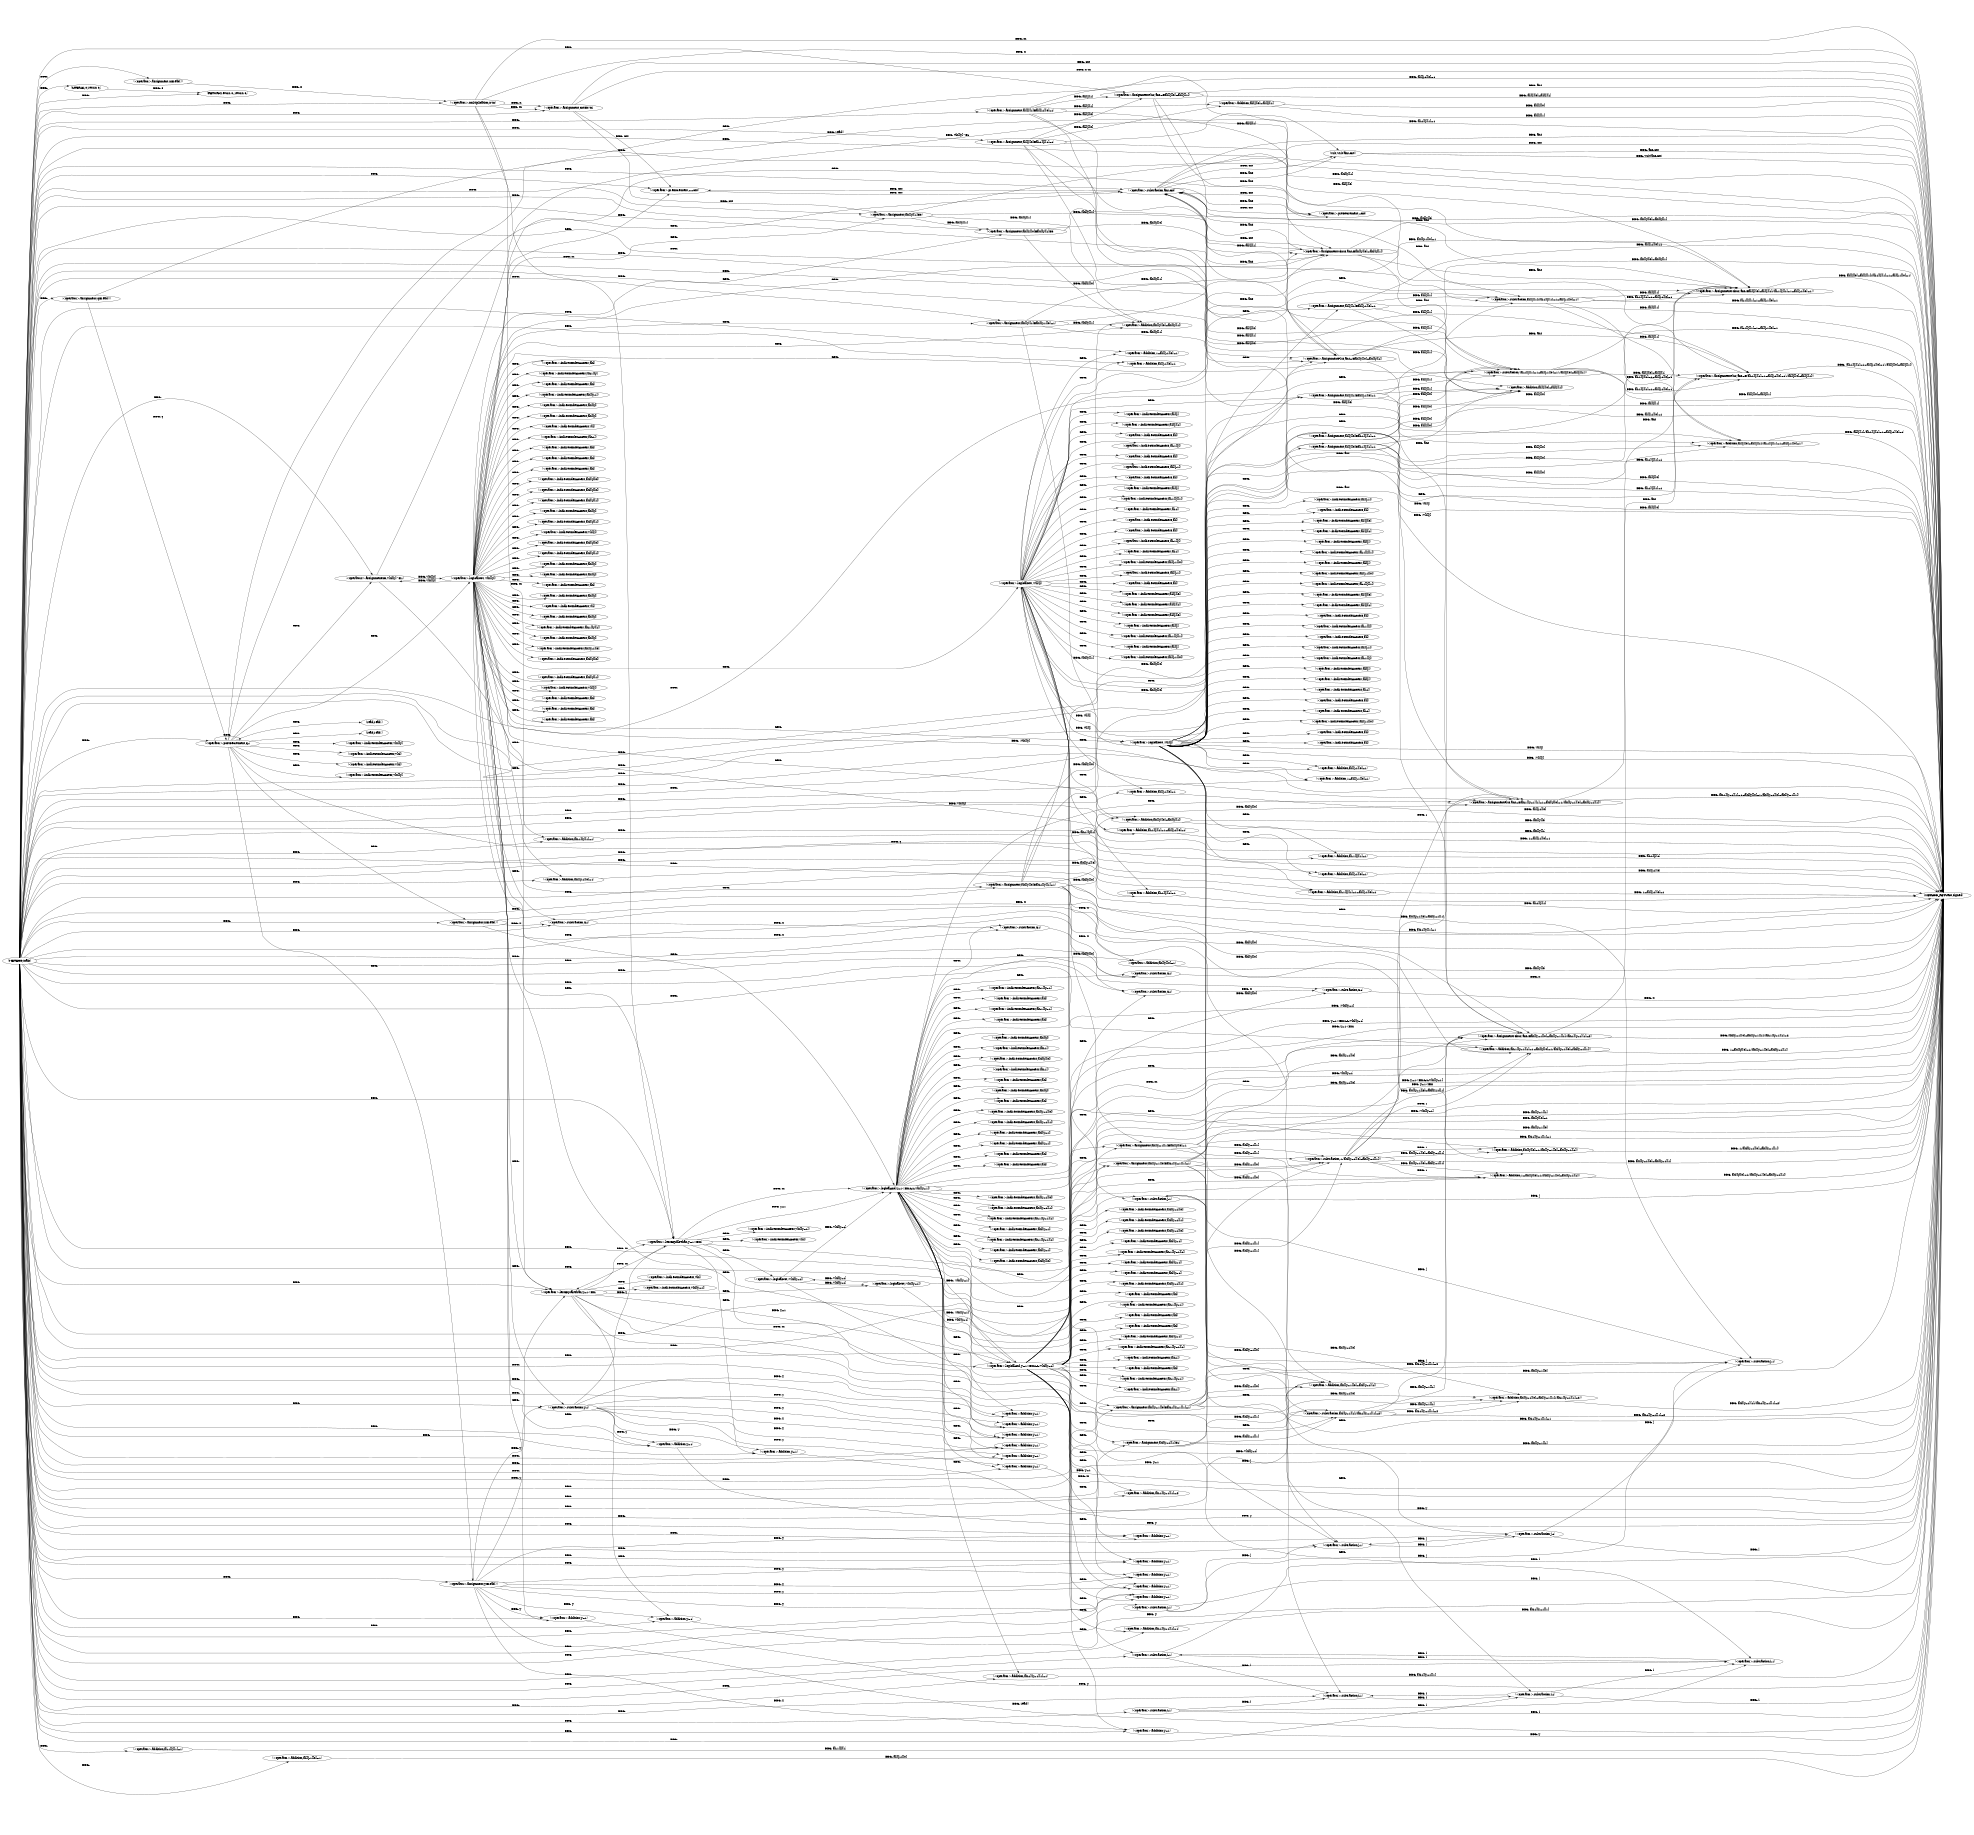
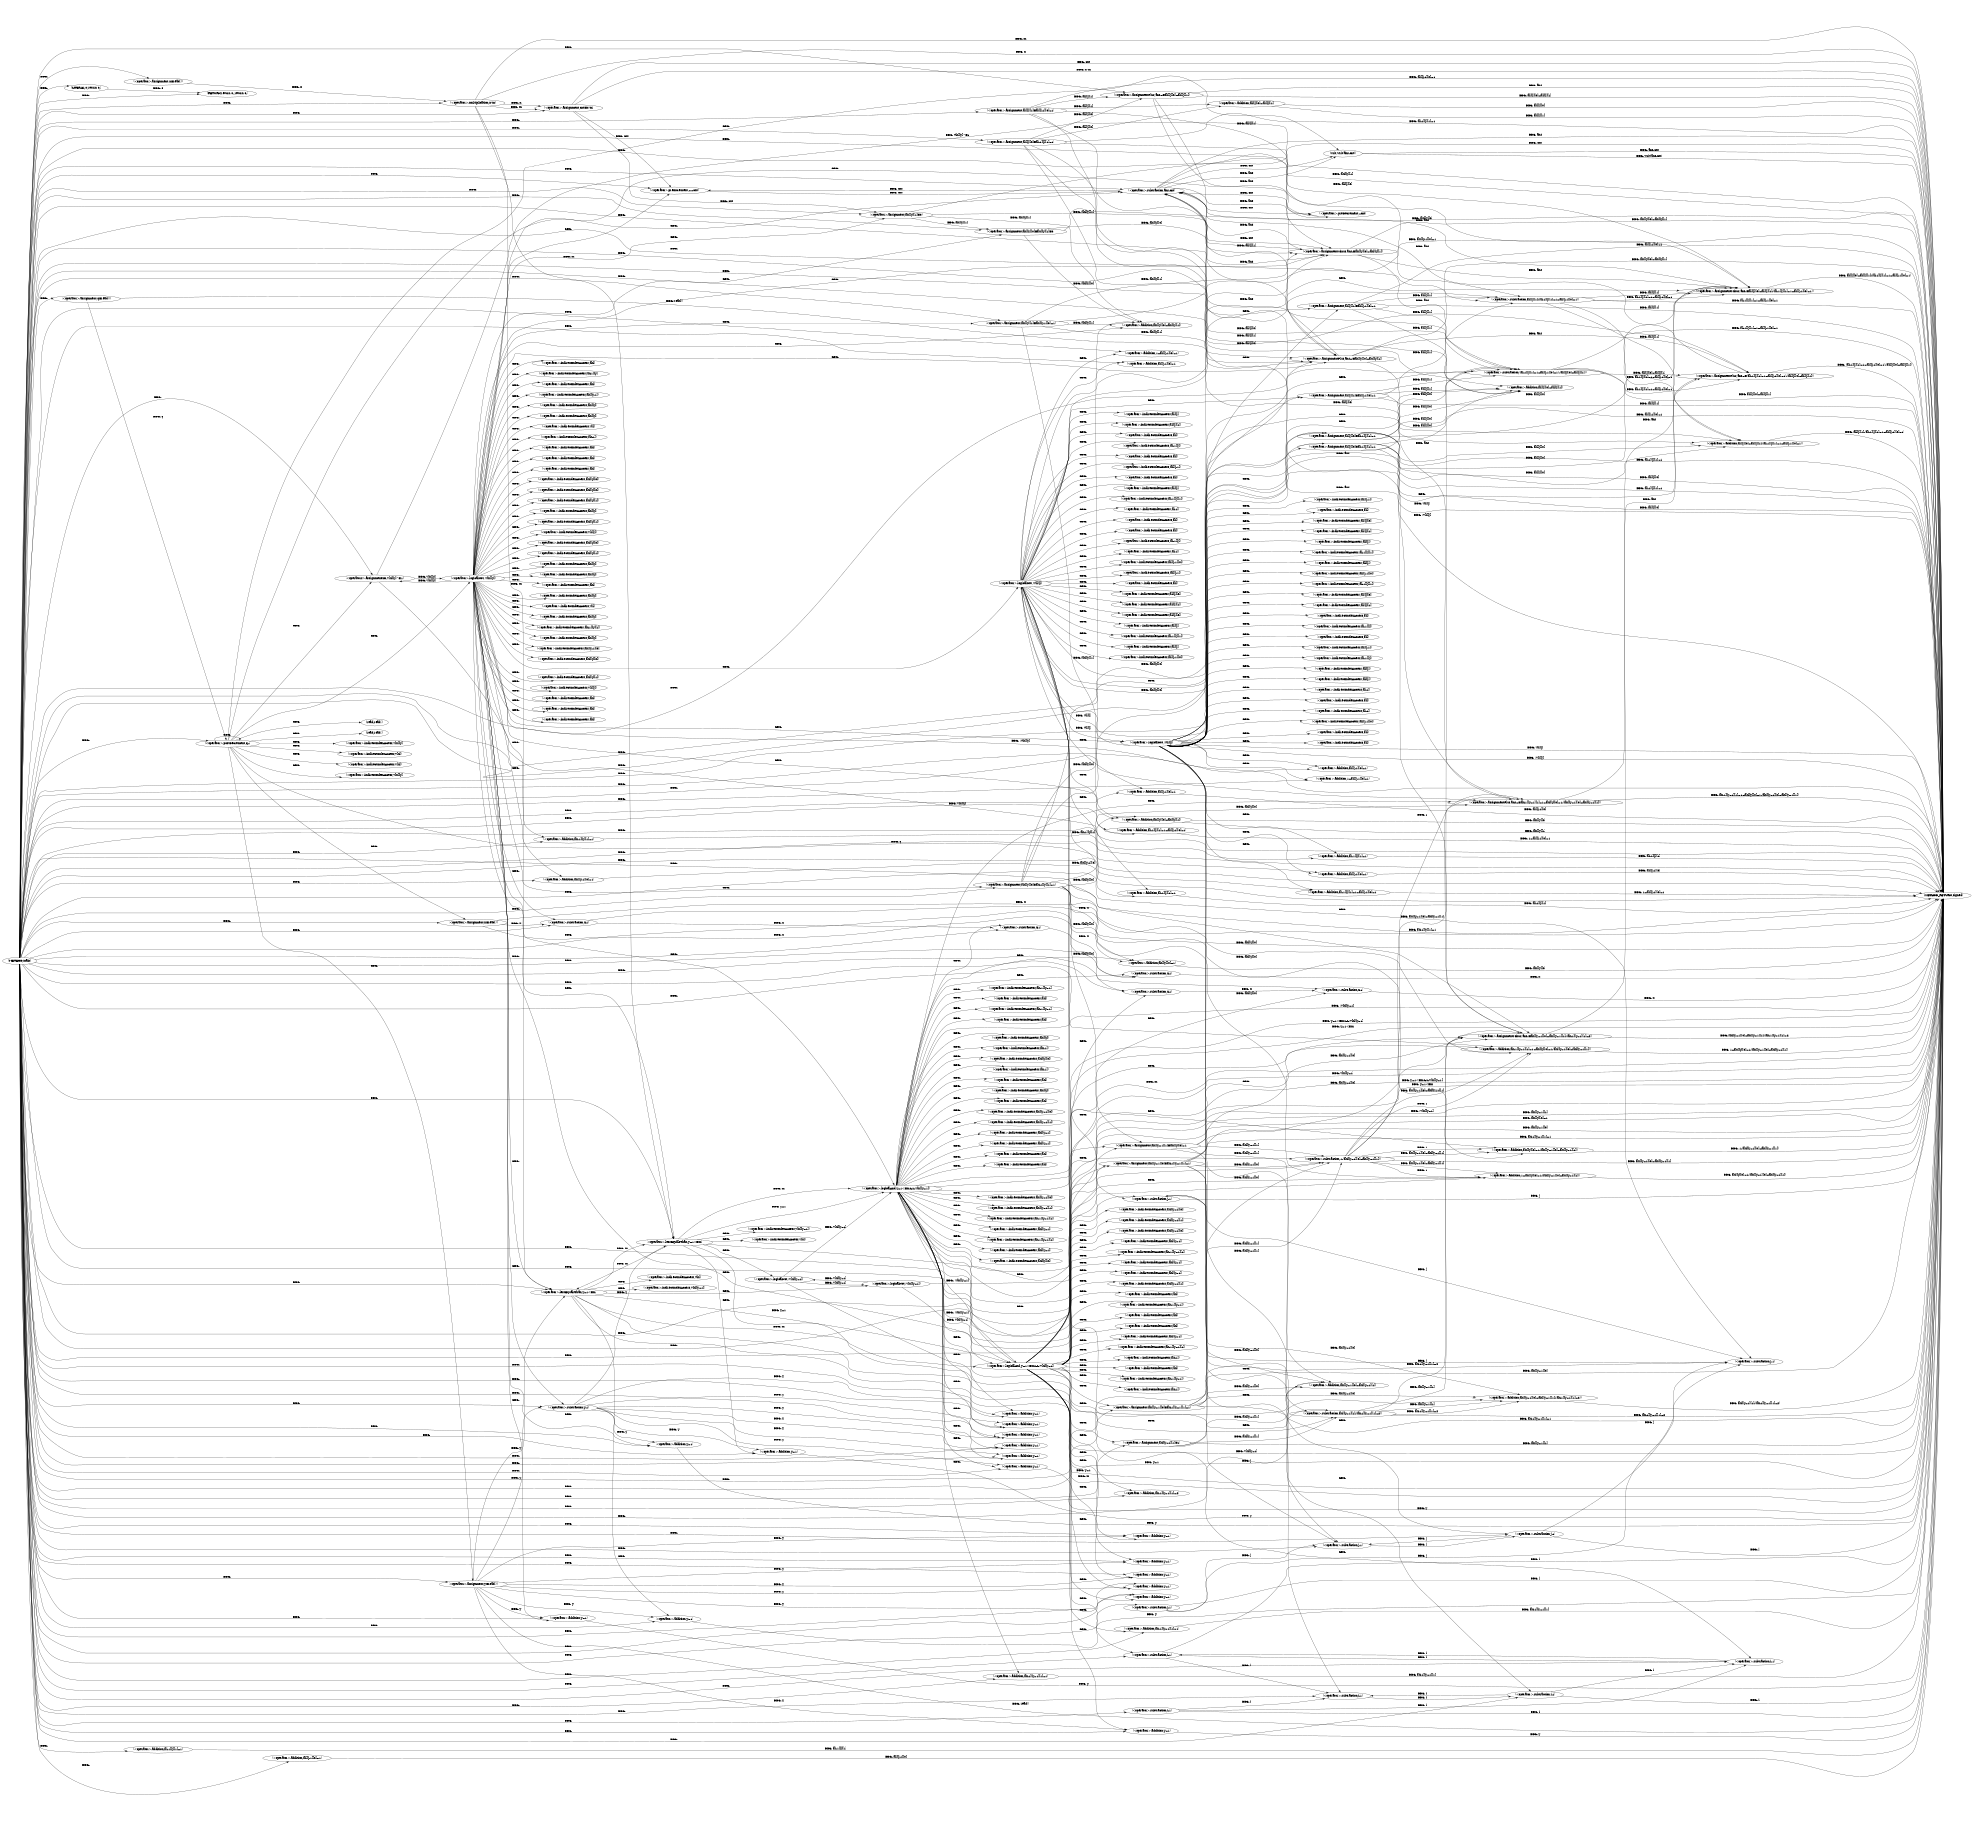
(1388, 166) -> (723, 308)
none -> (1085, 928)
